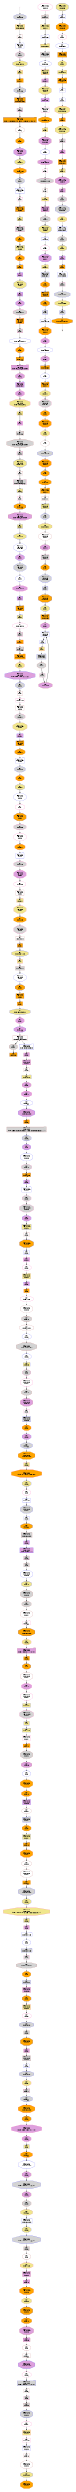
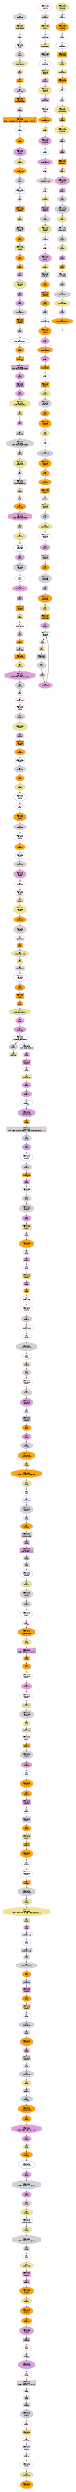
none -> (62, 214)
(45, 350) -> (45, 350)
(45, 486) -> none
(13, 1055) -> (13, 1055)
